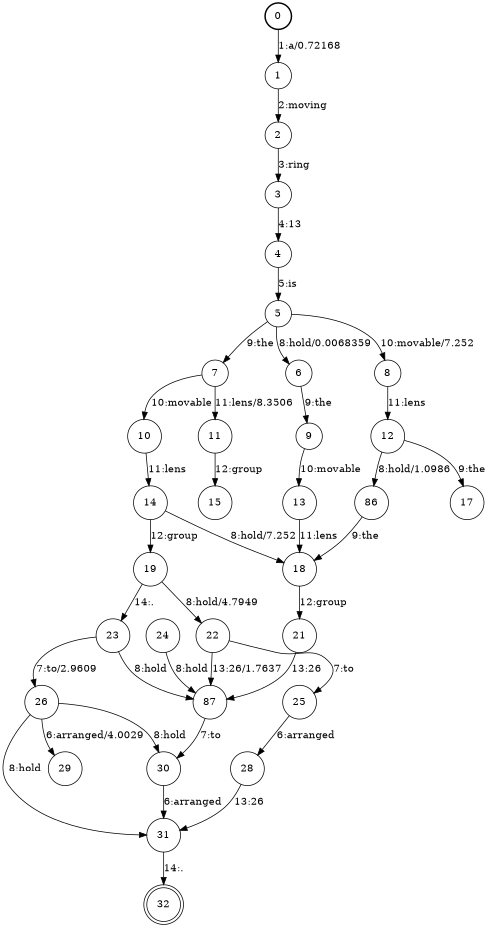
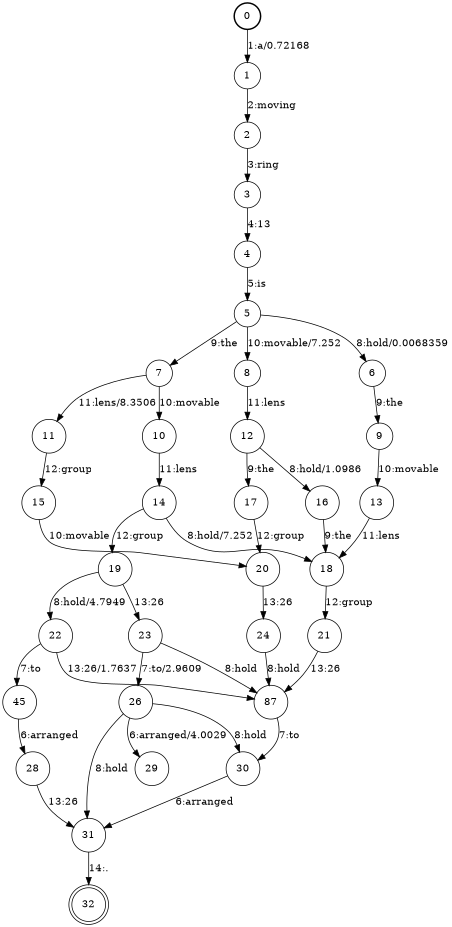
(372, 503) -> (322, 503)
none -> (263, 569)
(145, 602) -> (149, 602)
(300, 702) -> (20, 702)
